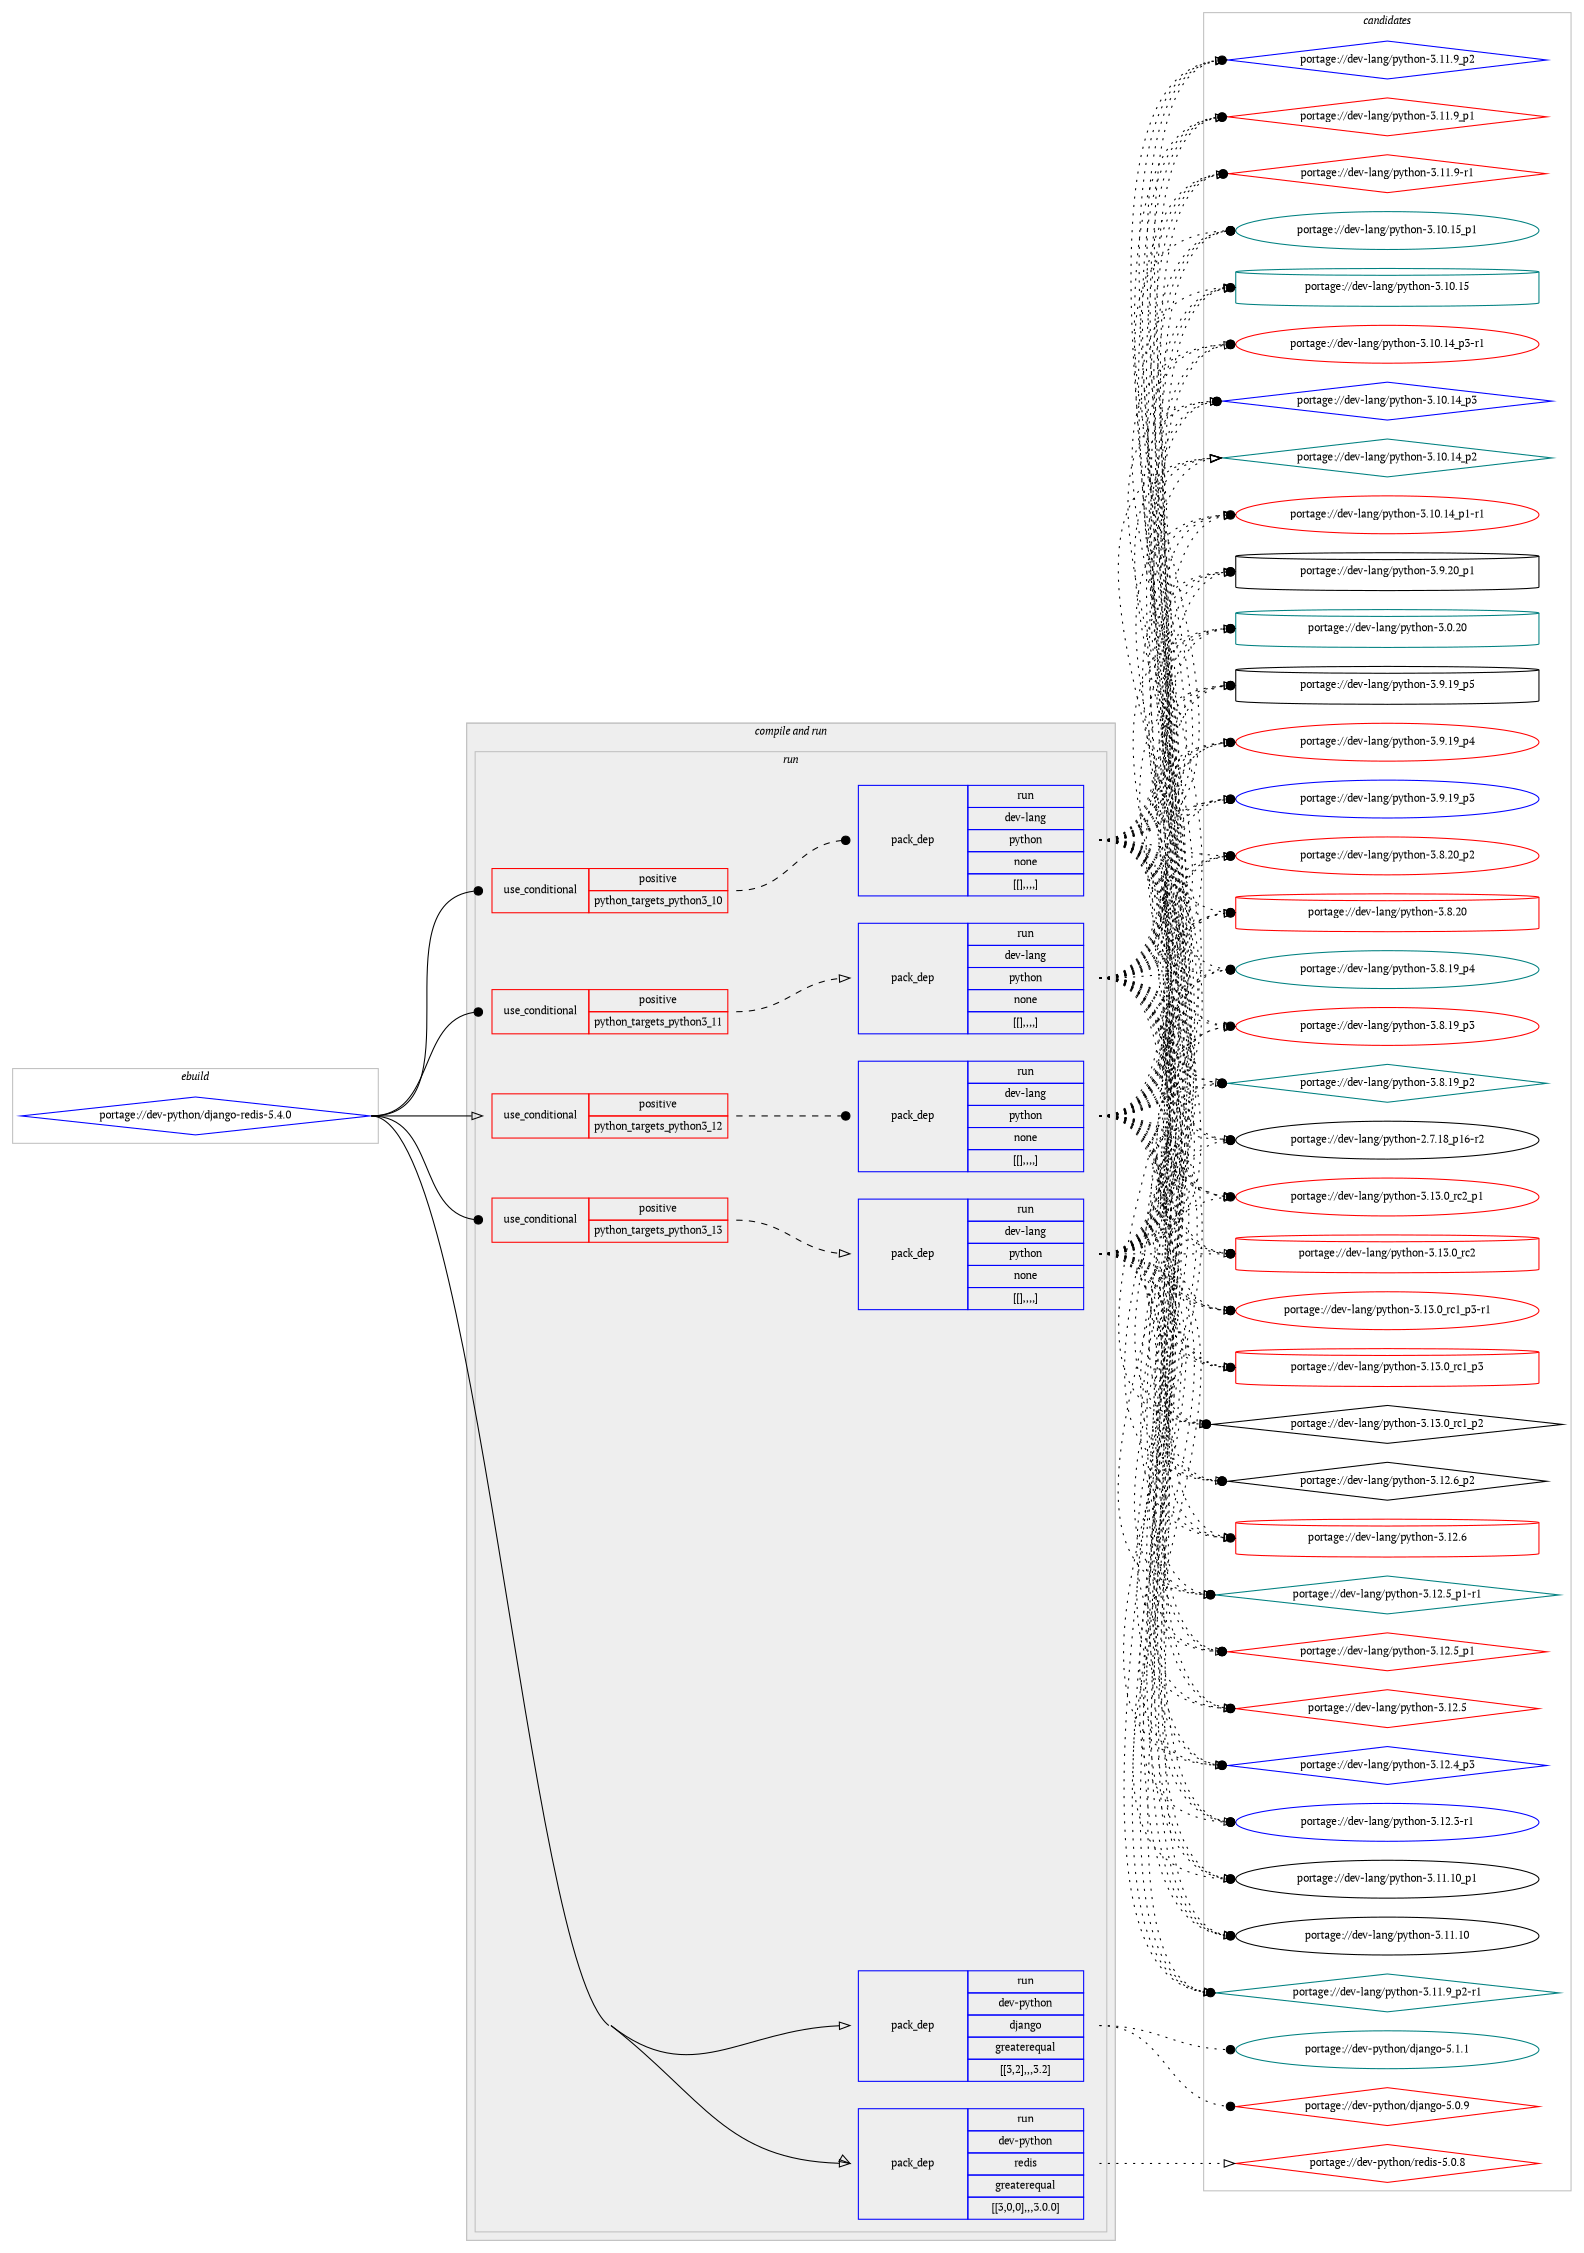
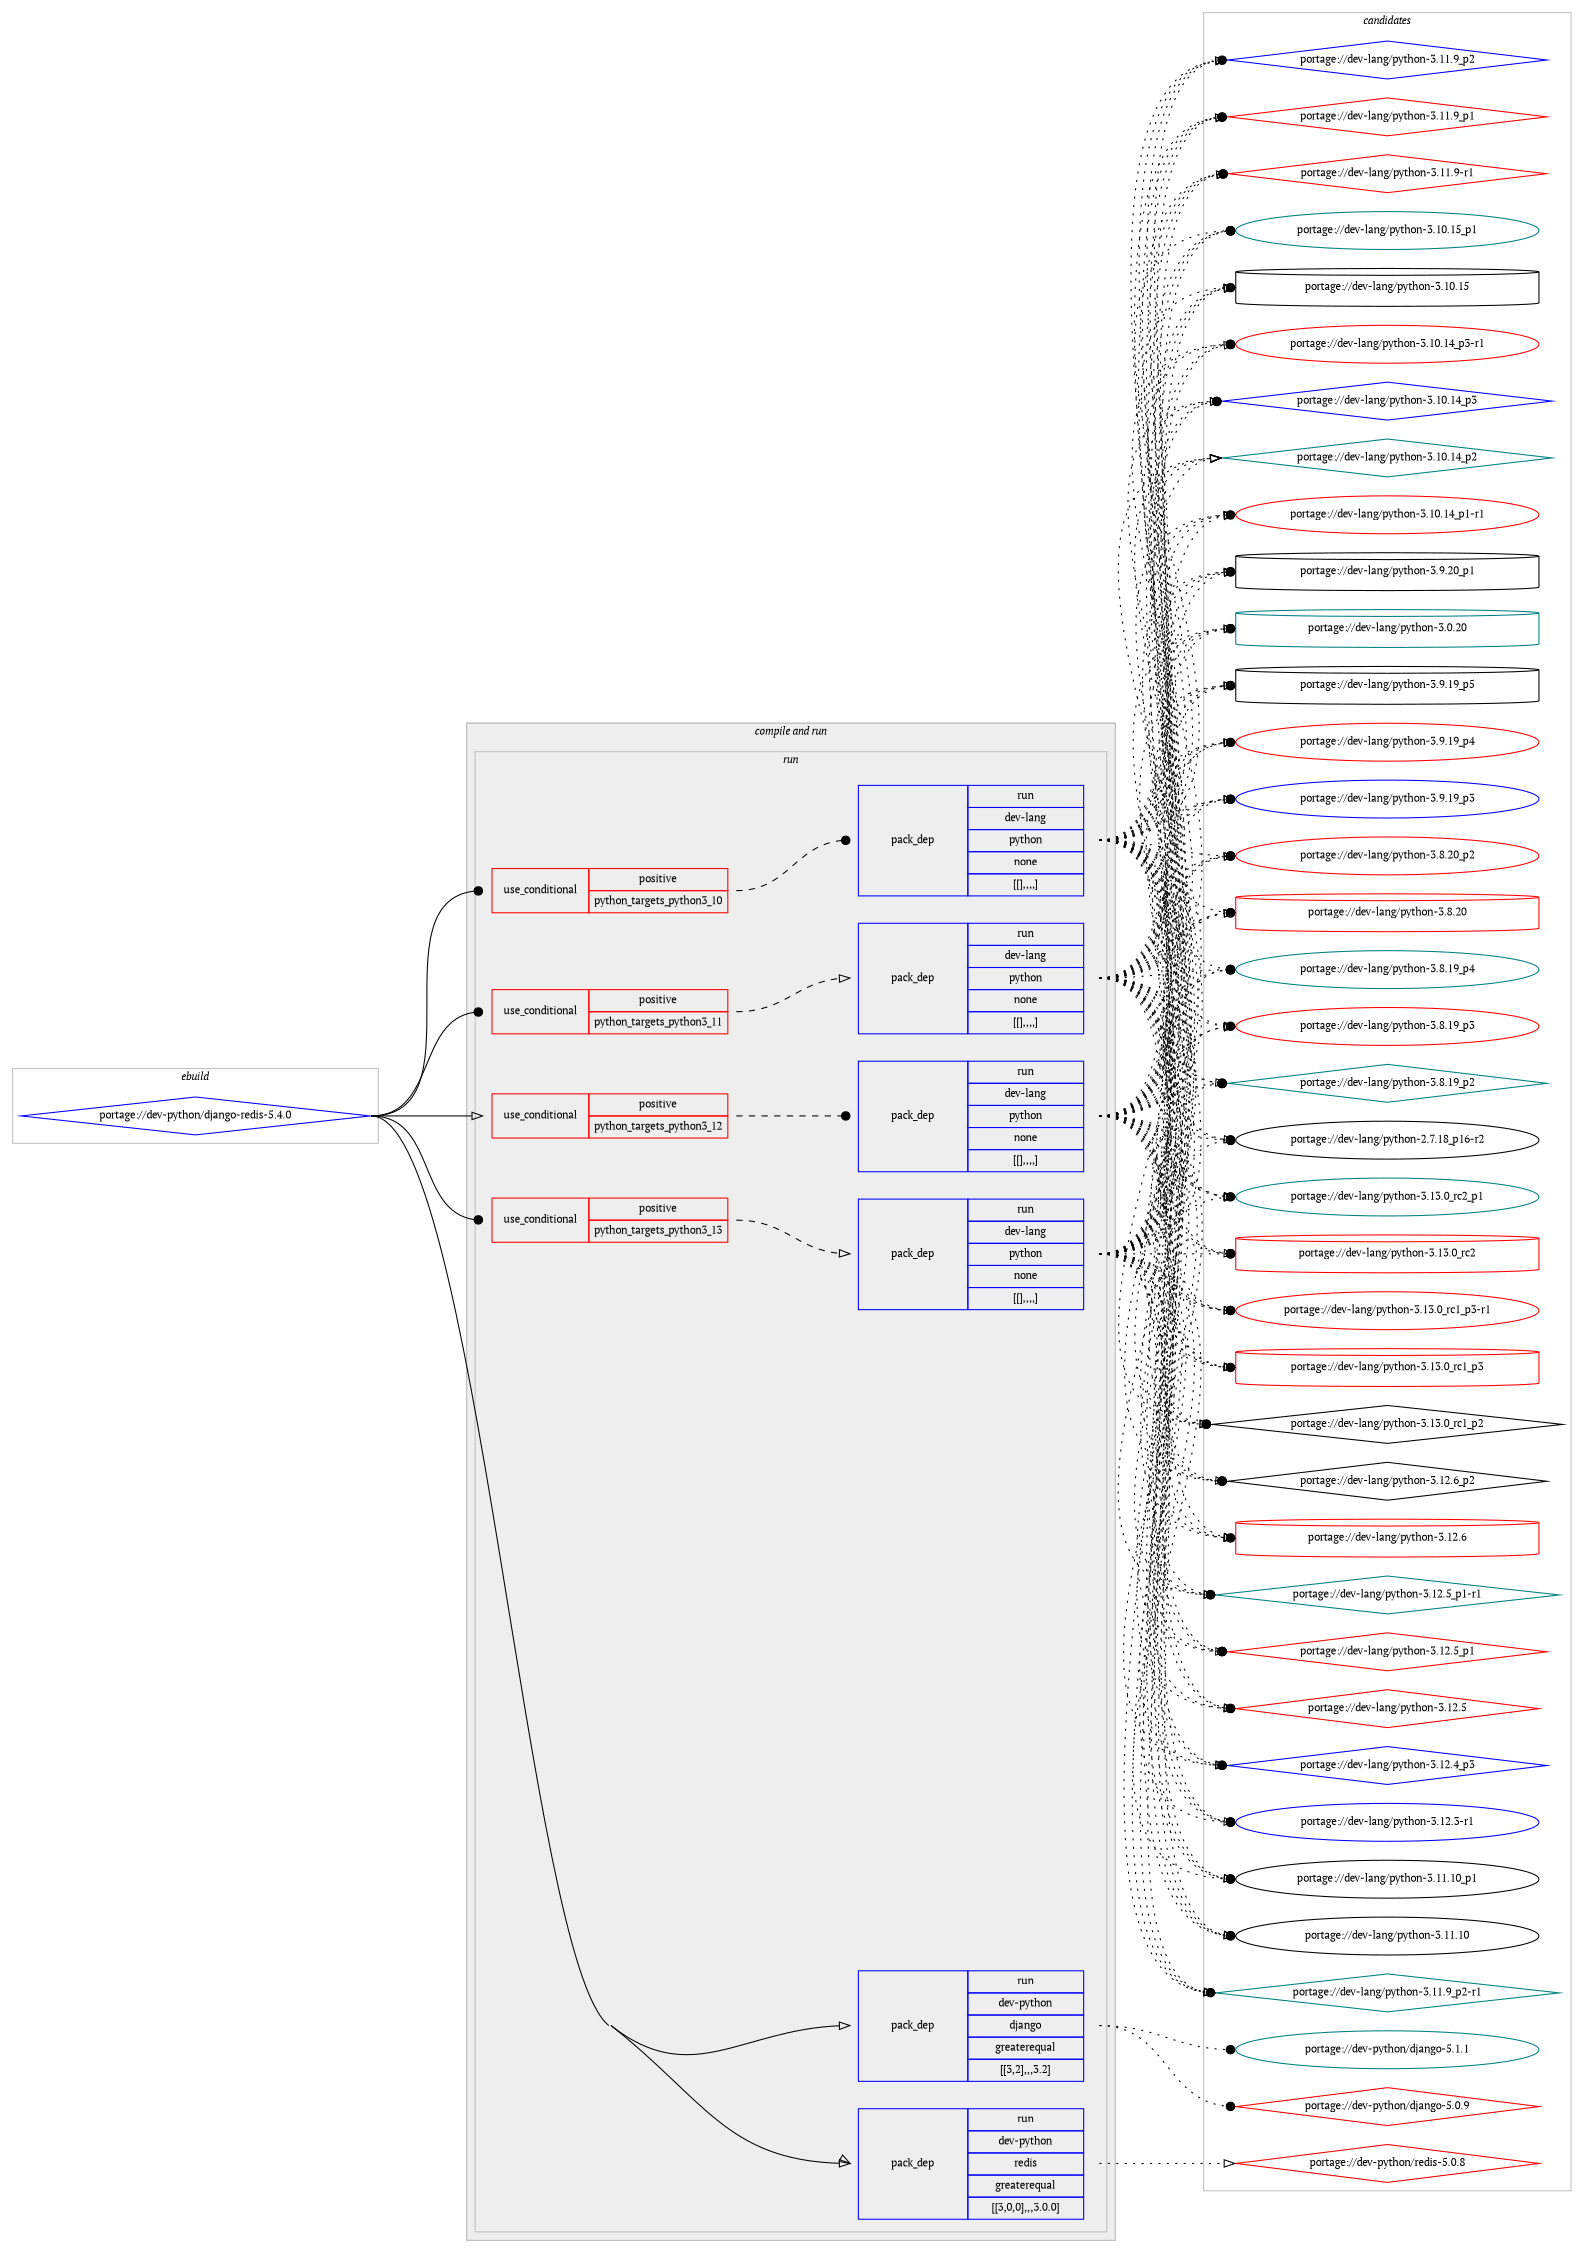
(1387, 287) -> (1387, 287)
(1387, 1197) -> (1387, 1197)
